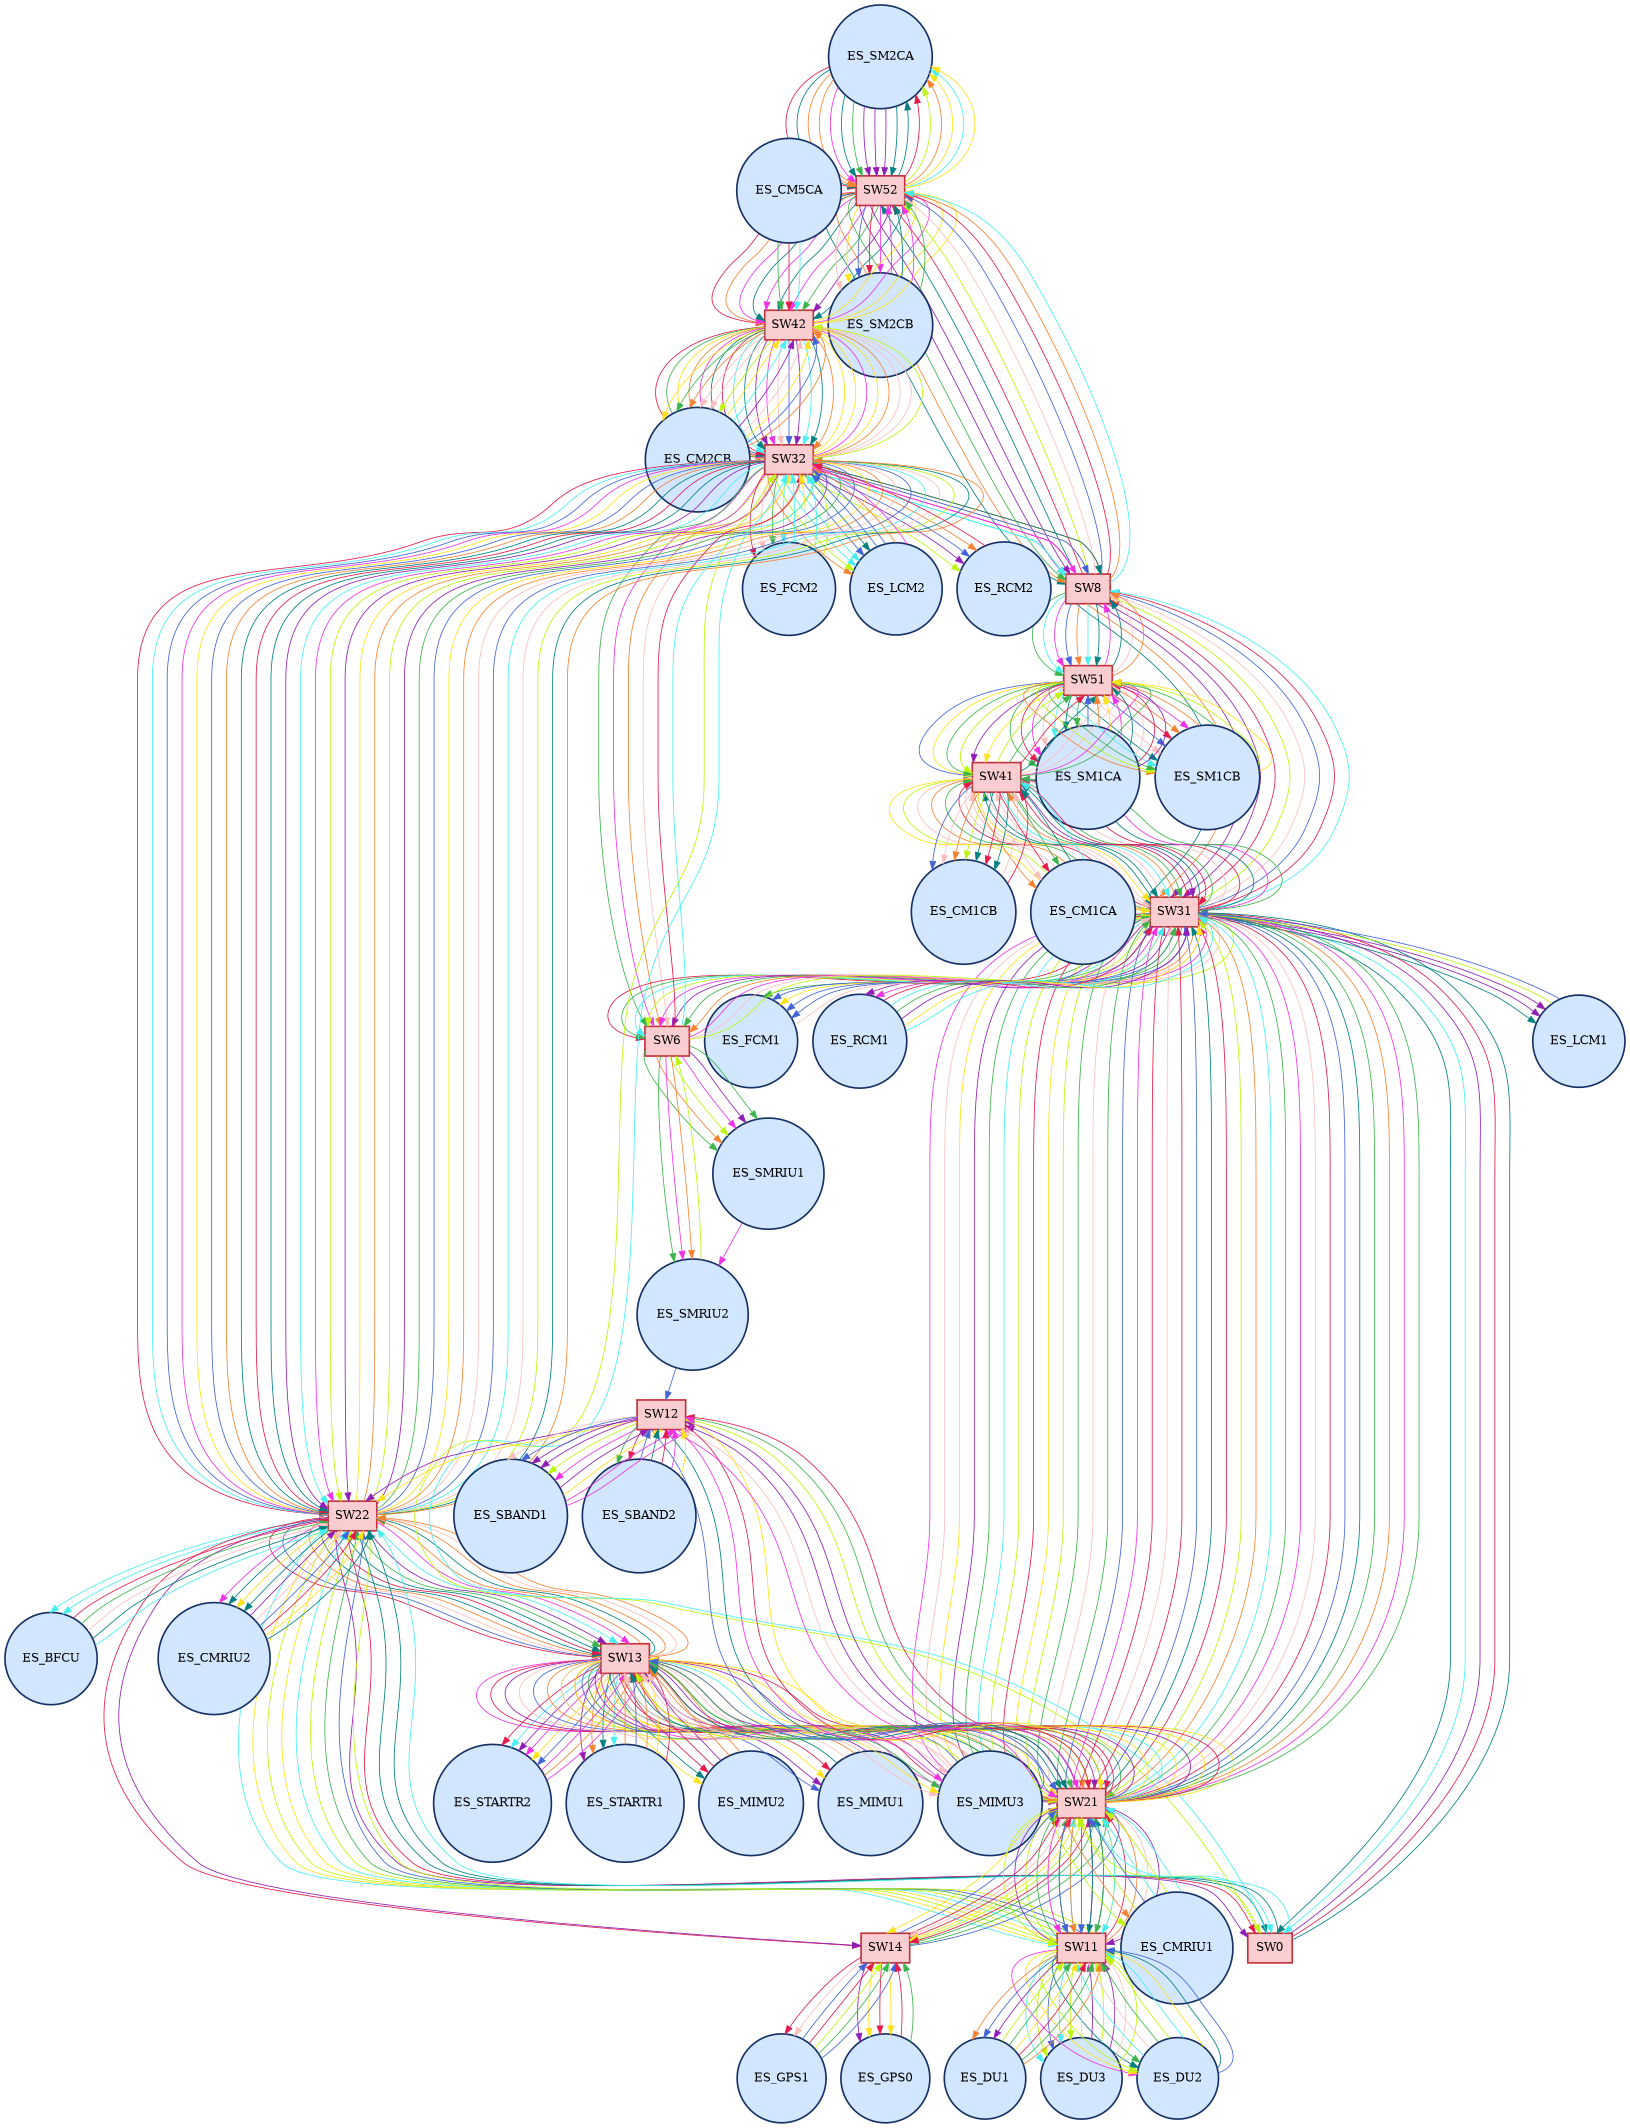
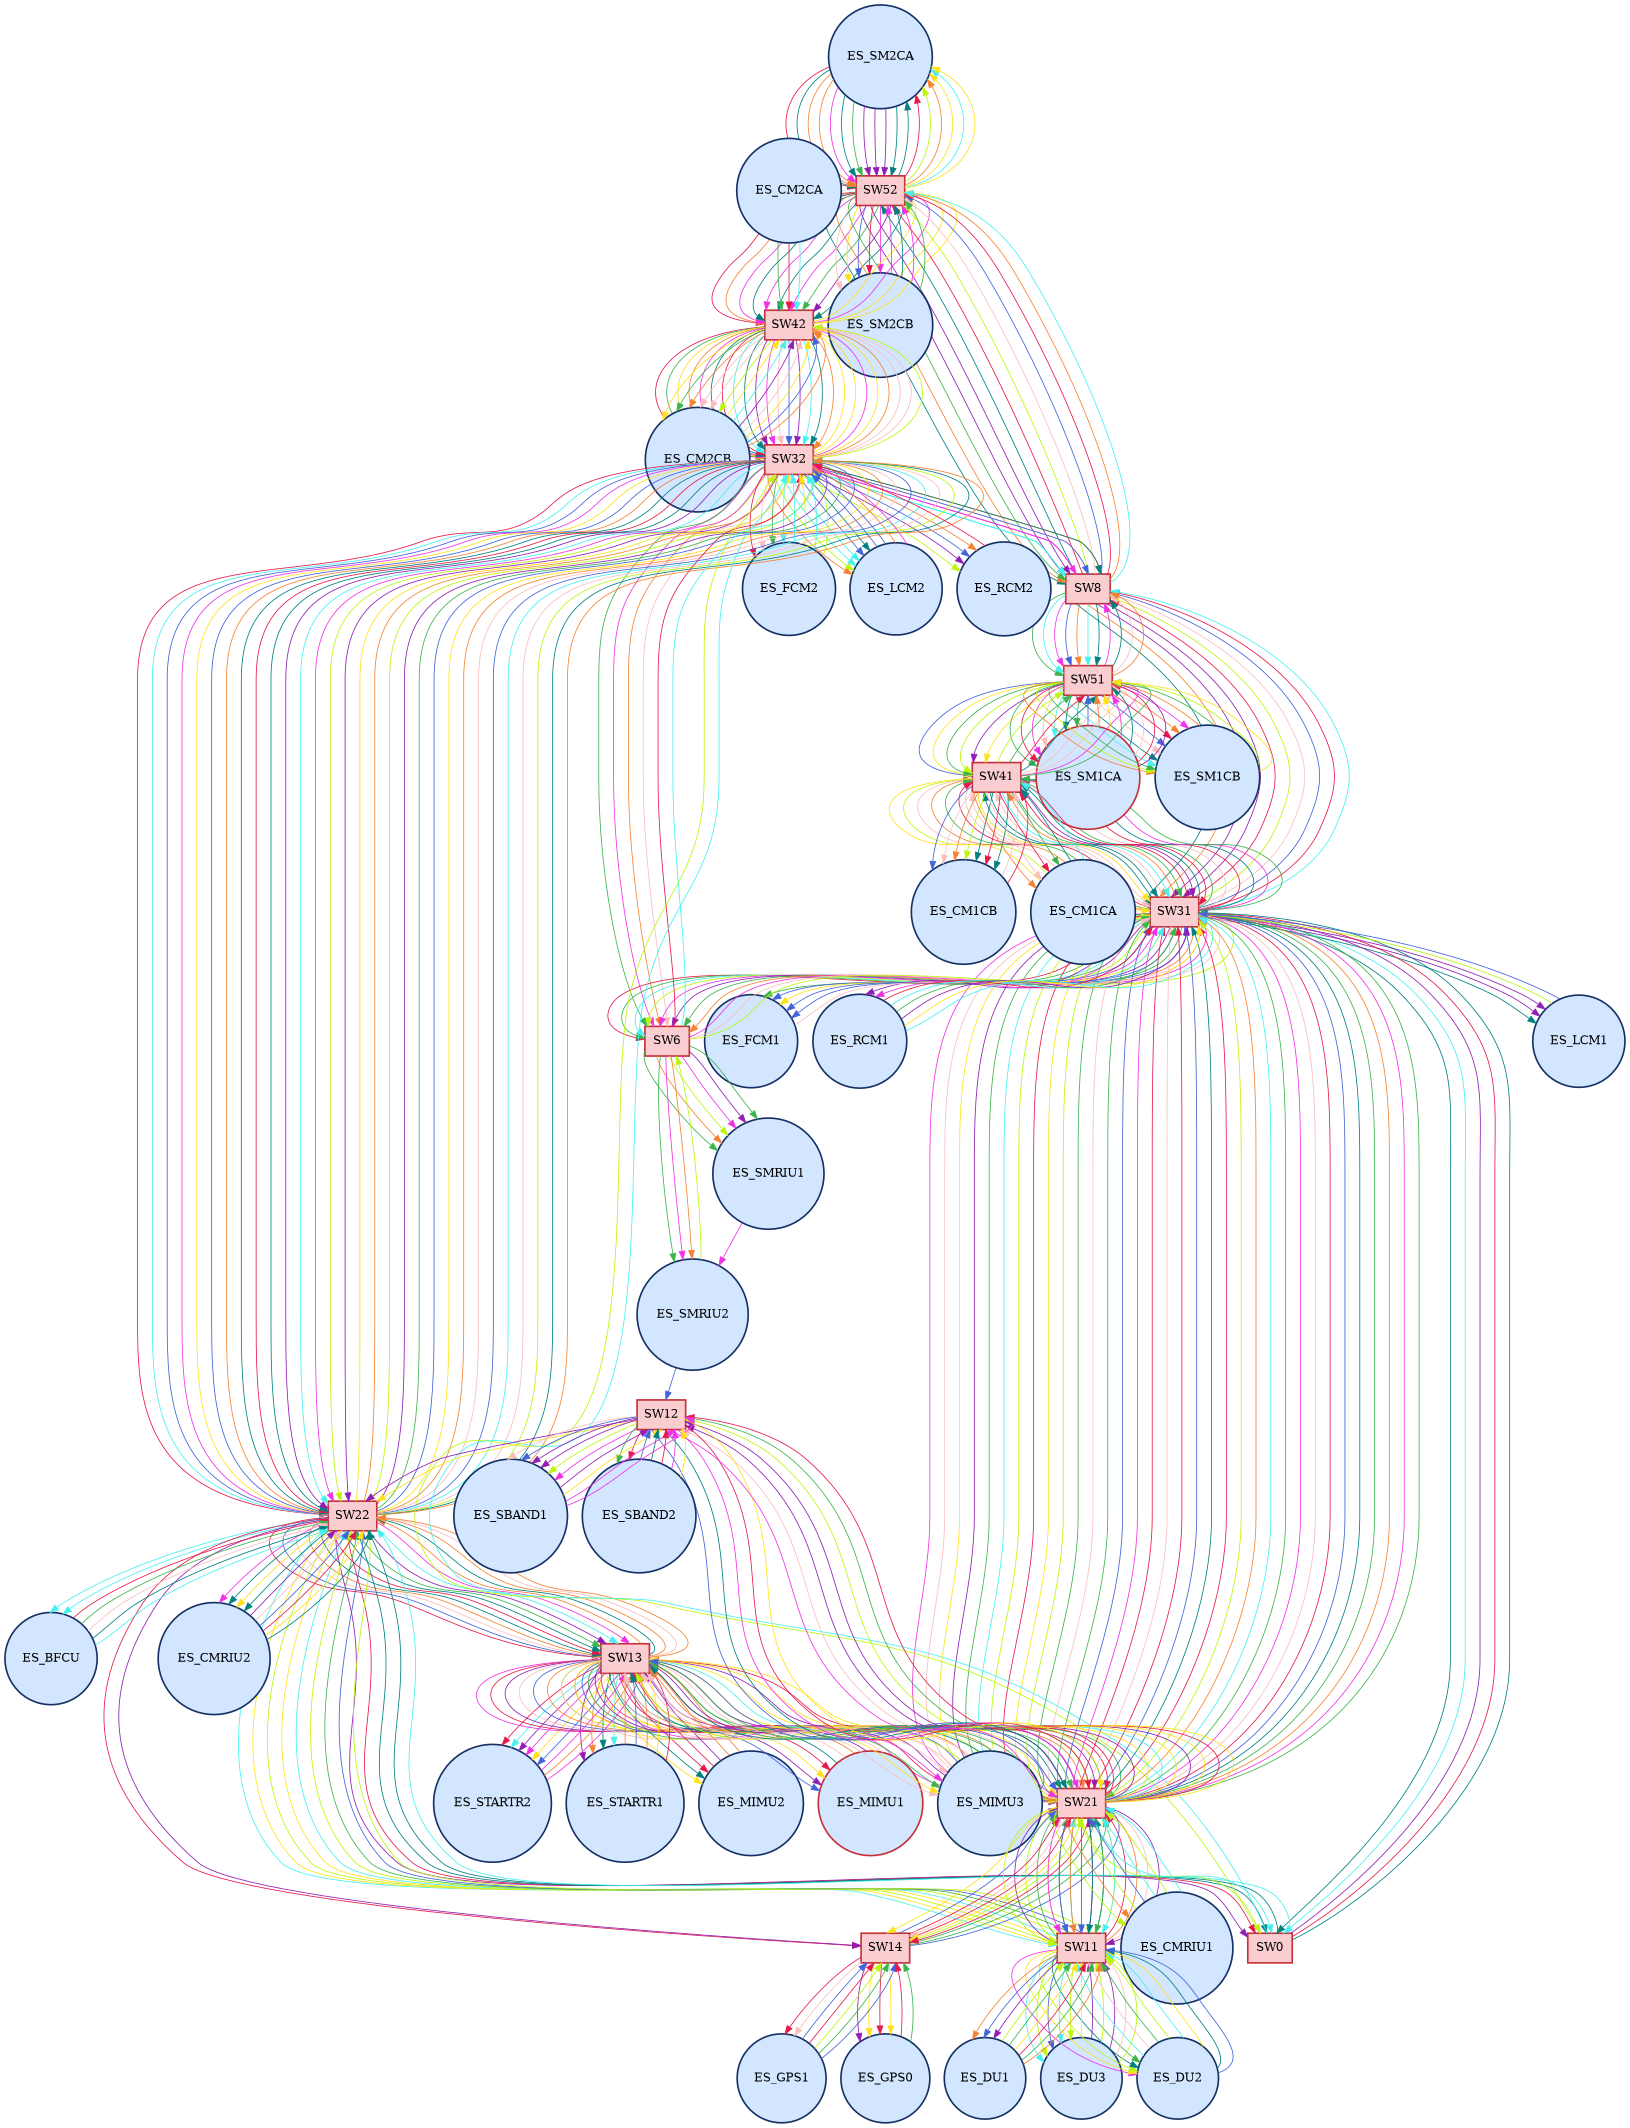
(789, 191) -> (789, 191)
(1088, 777) -> (1088, 777)
(871, 1803) -> (871, 1803)
